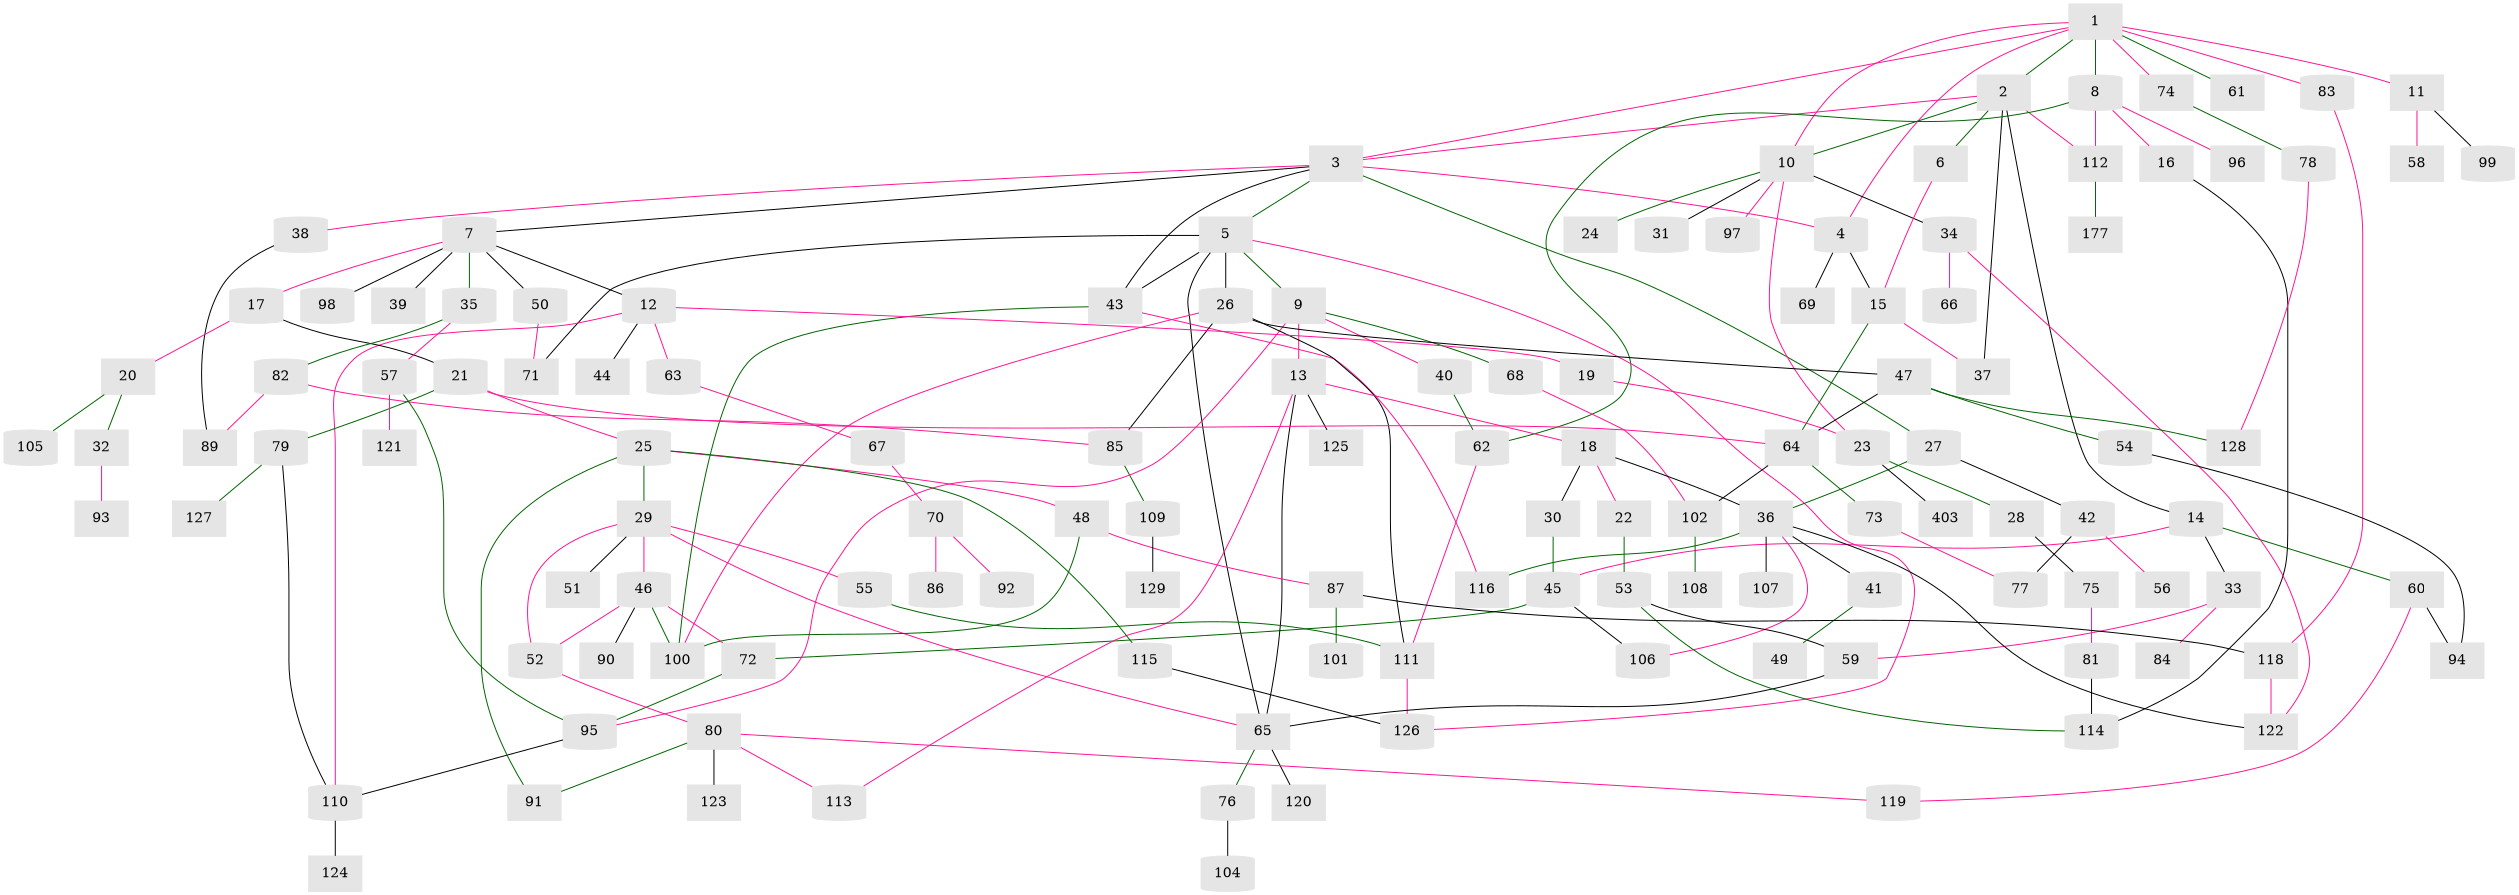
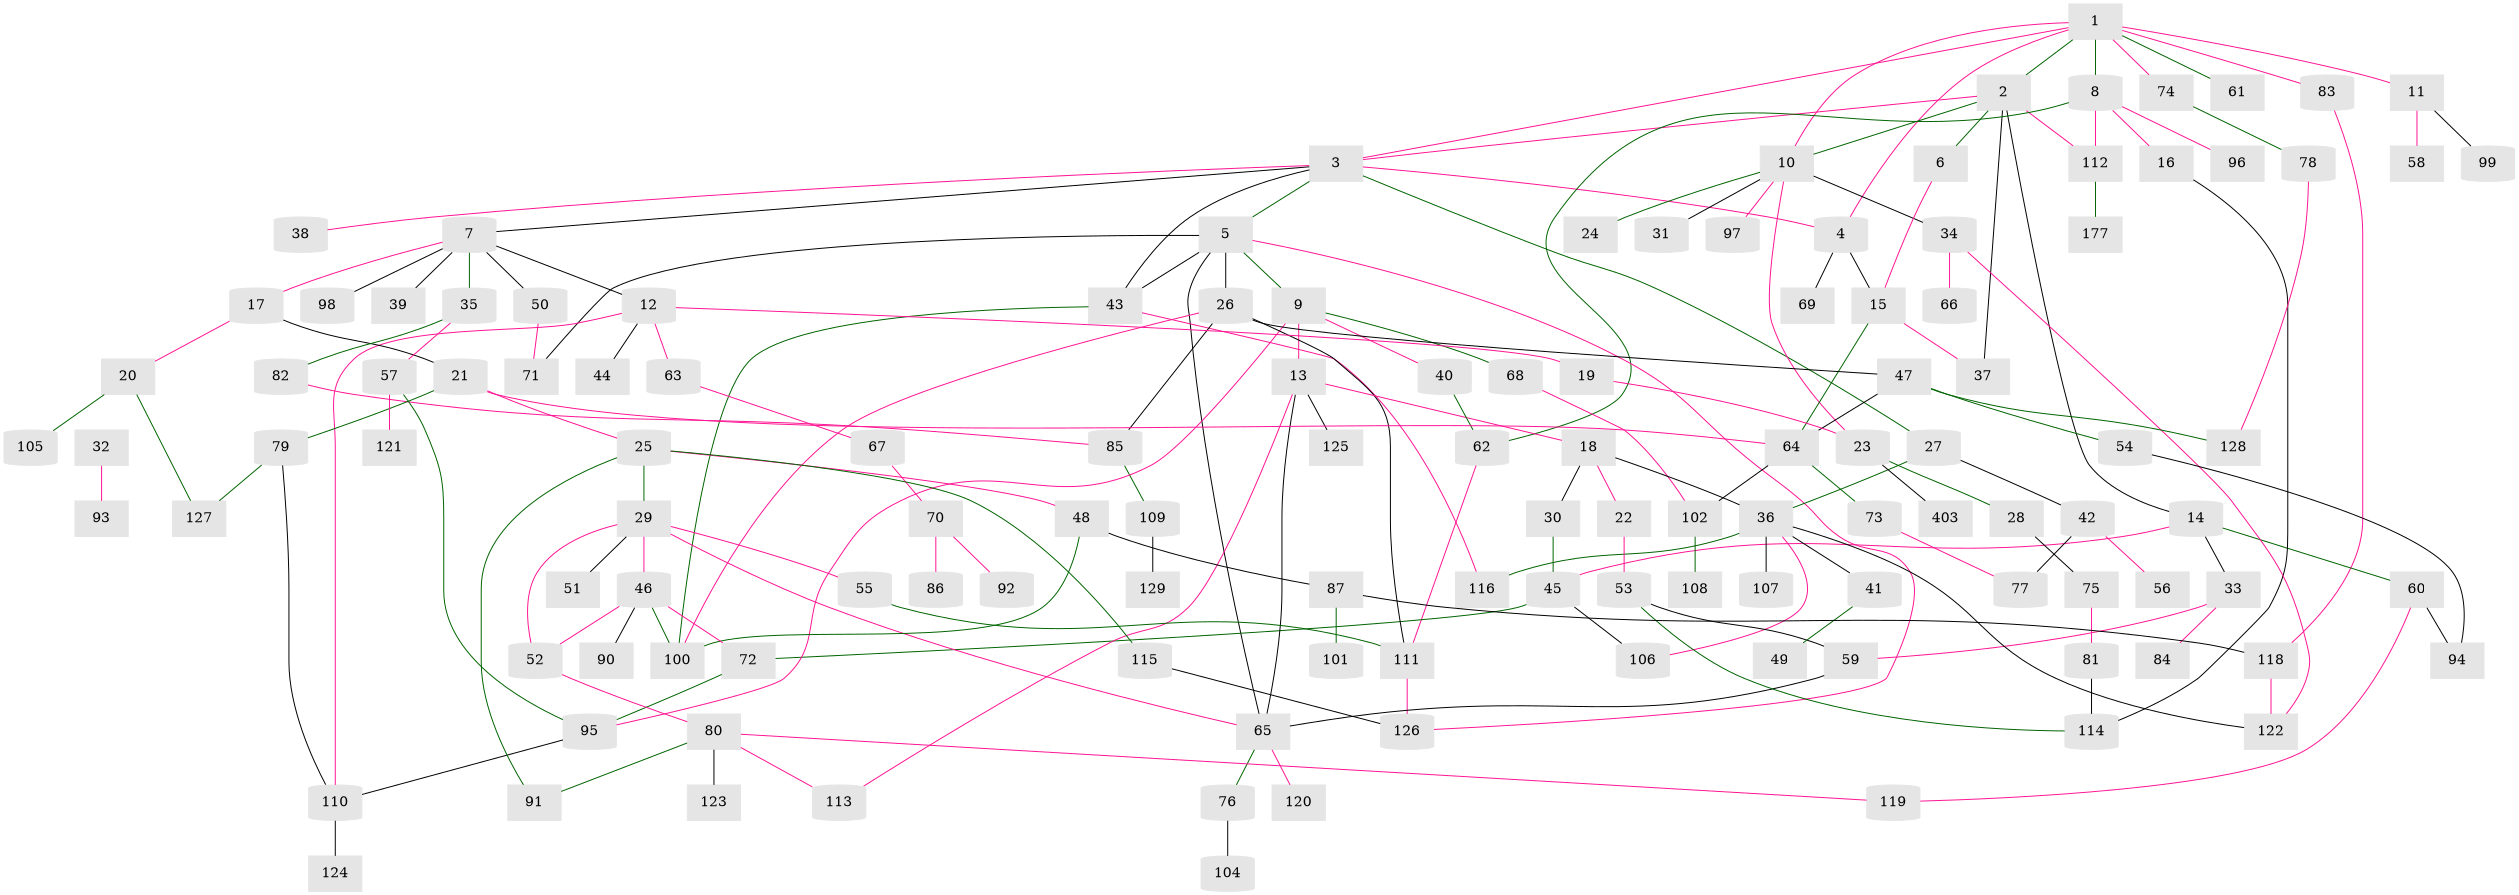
(115, 412) -> (164, 448)
(210, 448) -> none
(1624, 548) -> (1624, 548)
(1208, 563) -> (1208, 563)
(1284, 773) -> (1284, 773)
